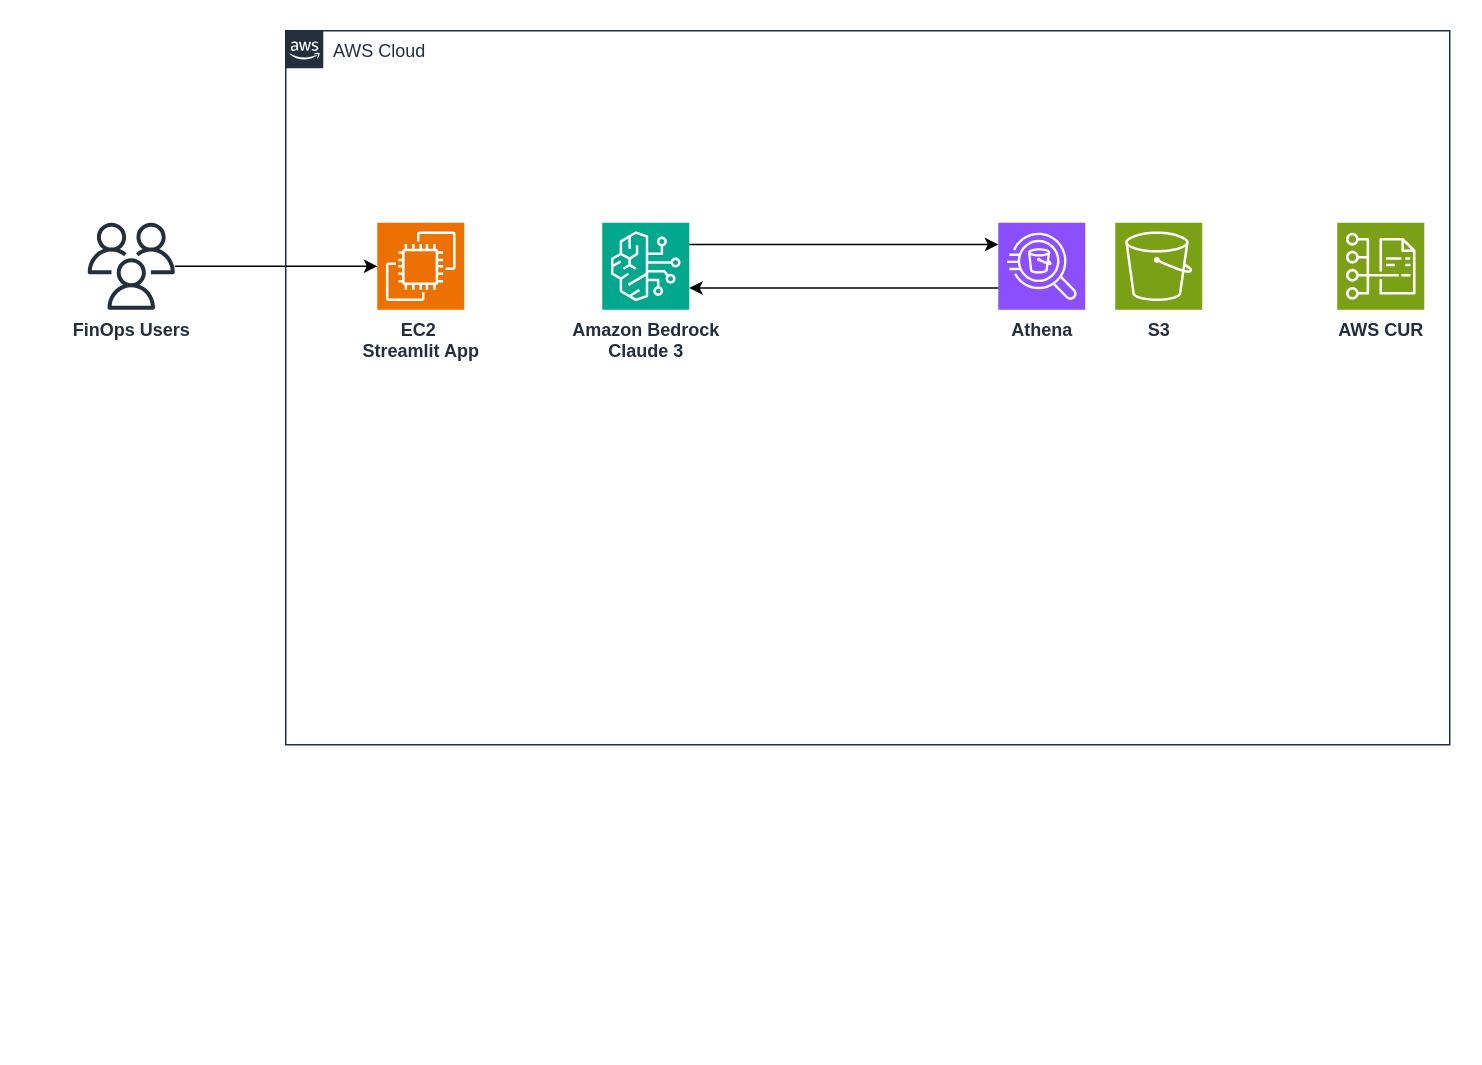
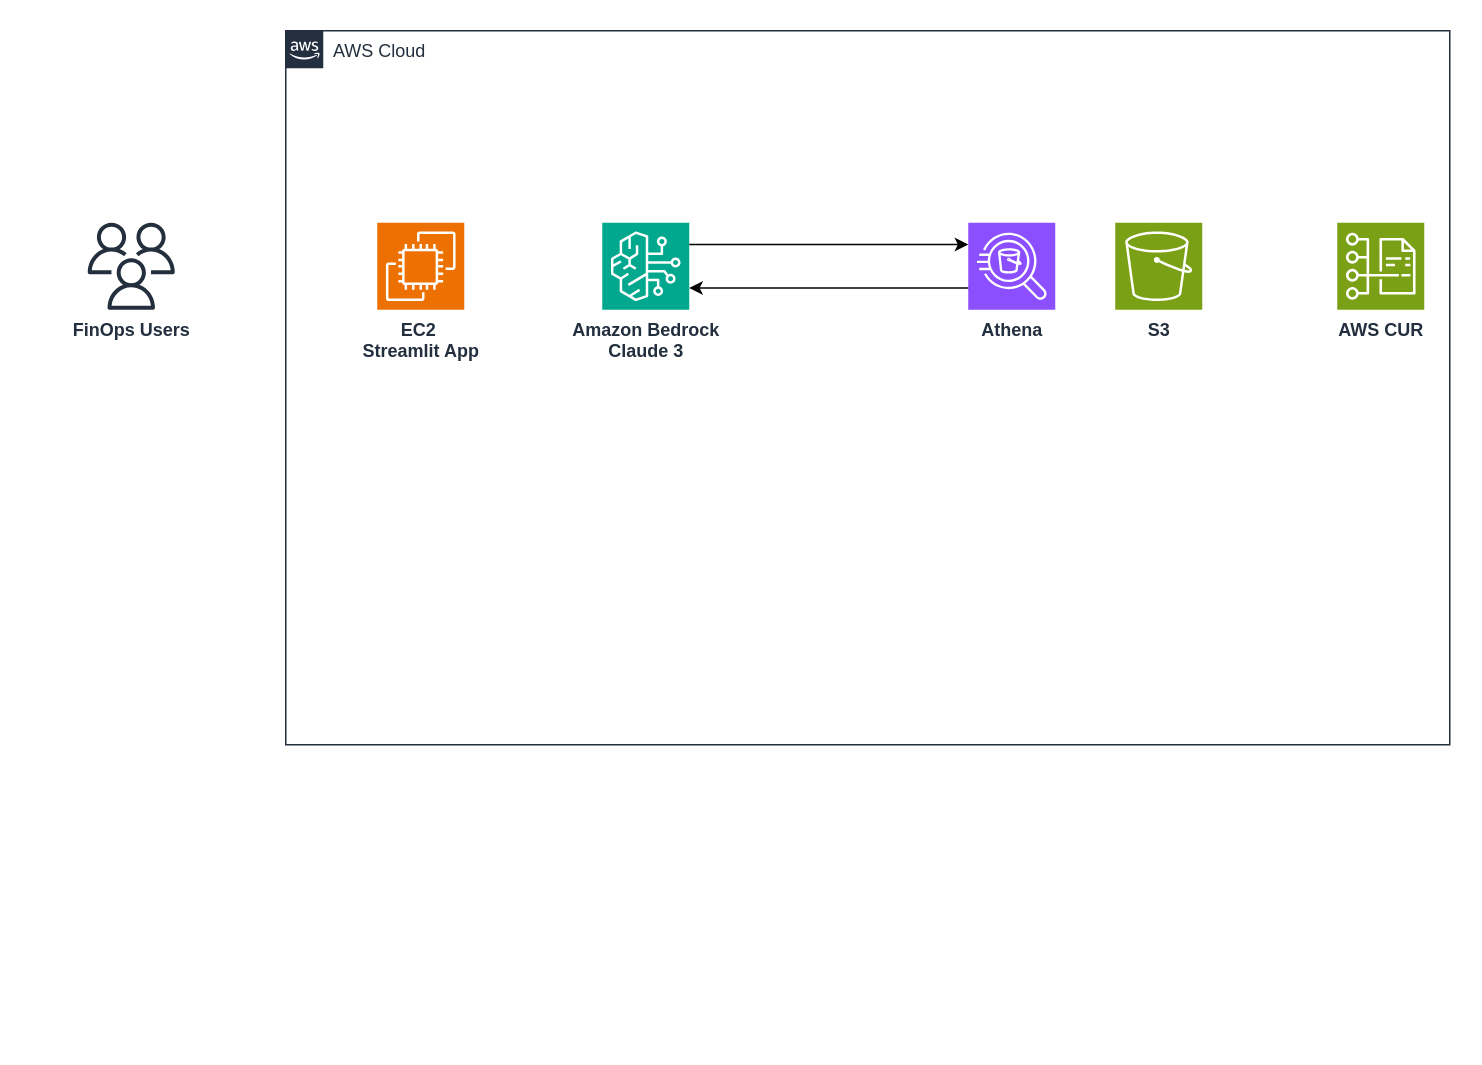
(271, 266) -> none
(1042, 266) -> (1012, 266)
